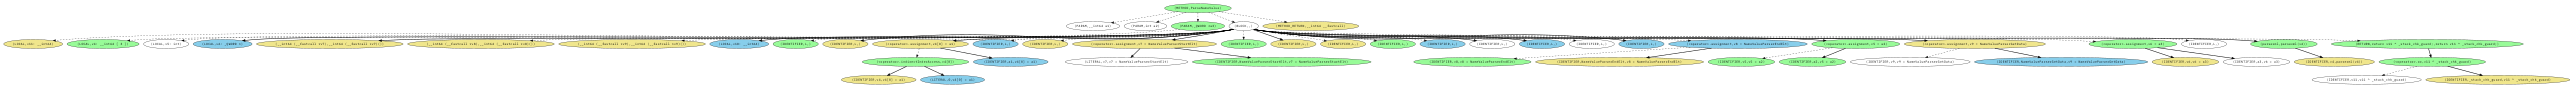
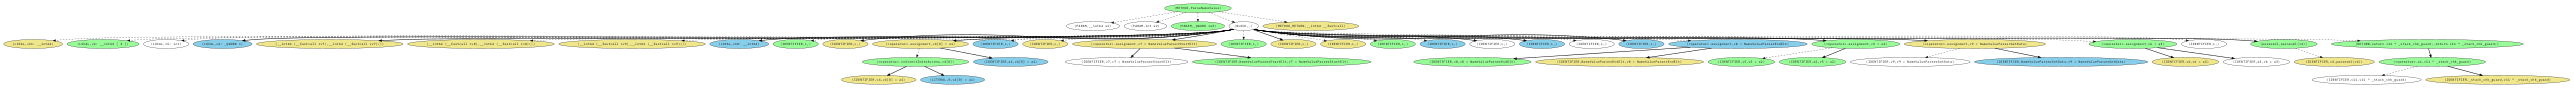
(505, 35) -> (645, 38)
(1603, 53) -> (1603, 53)
(2308, 53) -> (2308, 53)
(1127, 62) -> (1127, 62)
